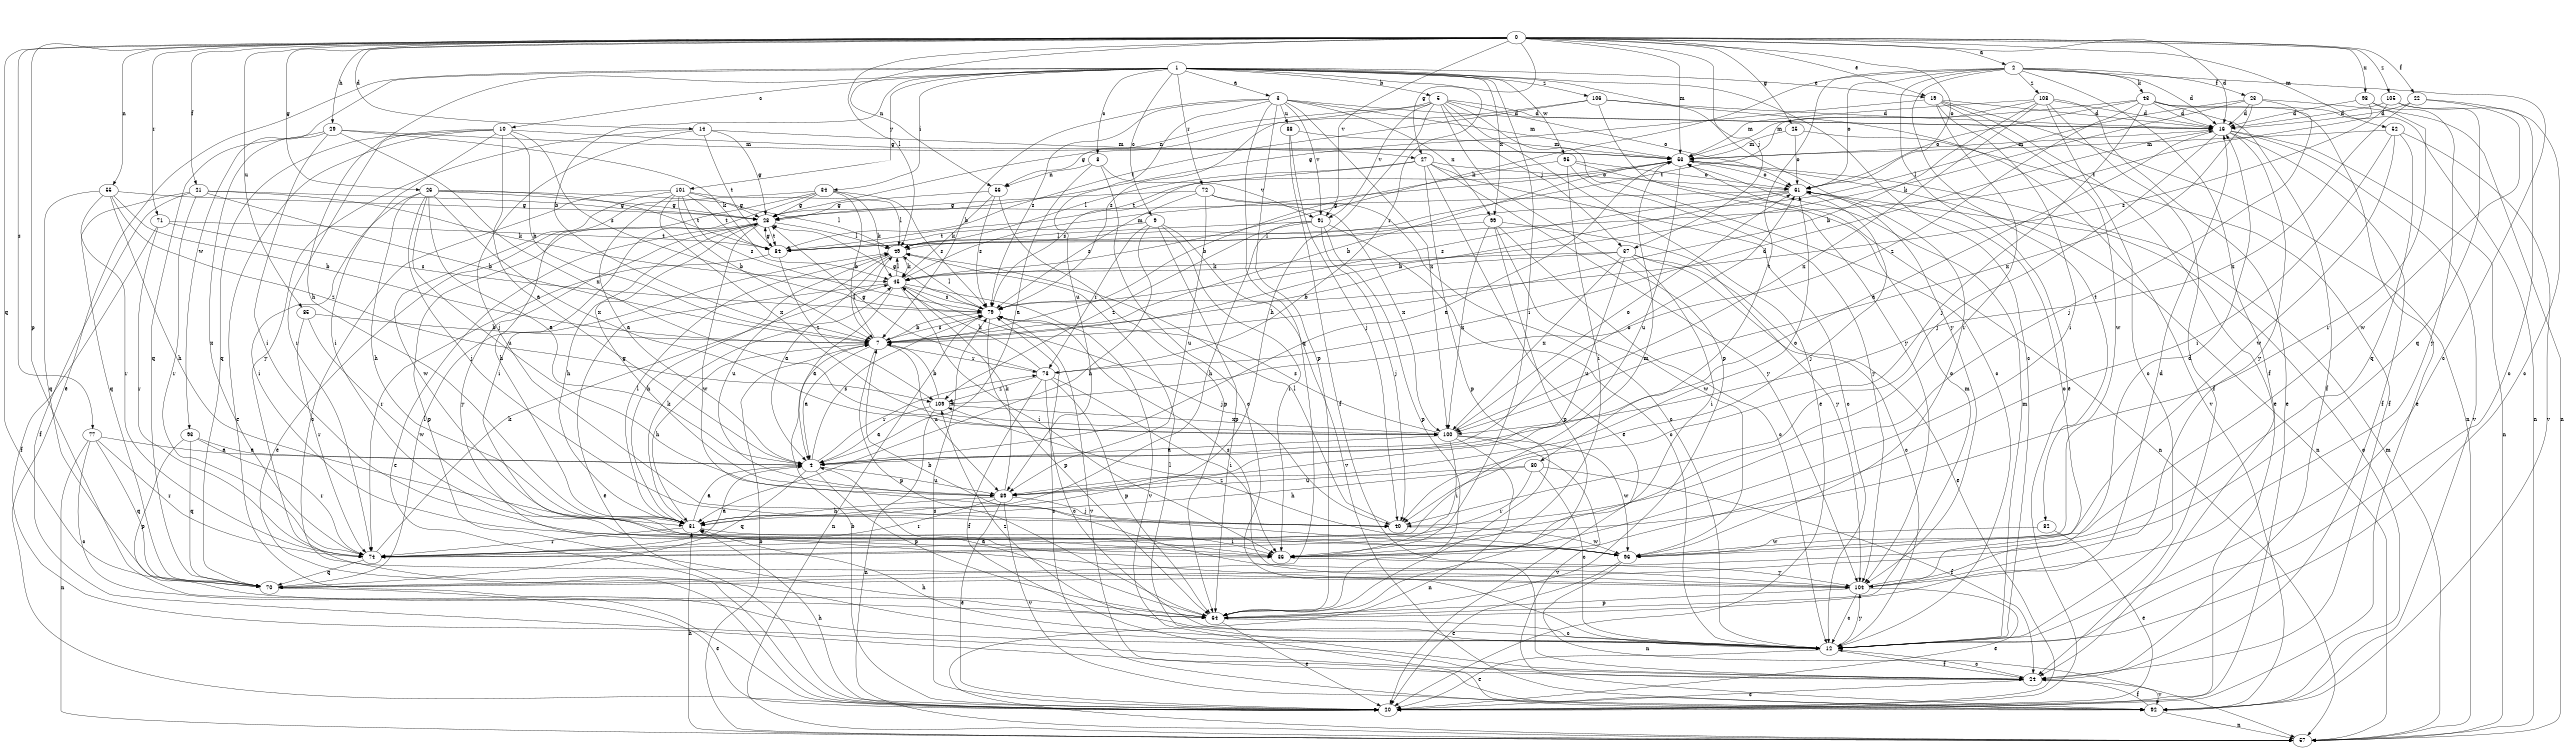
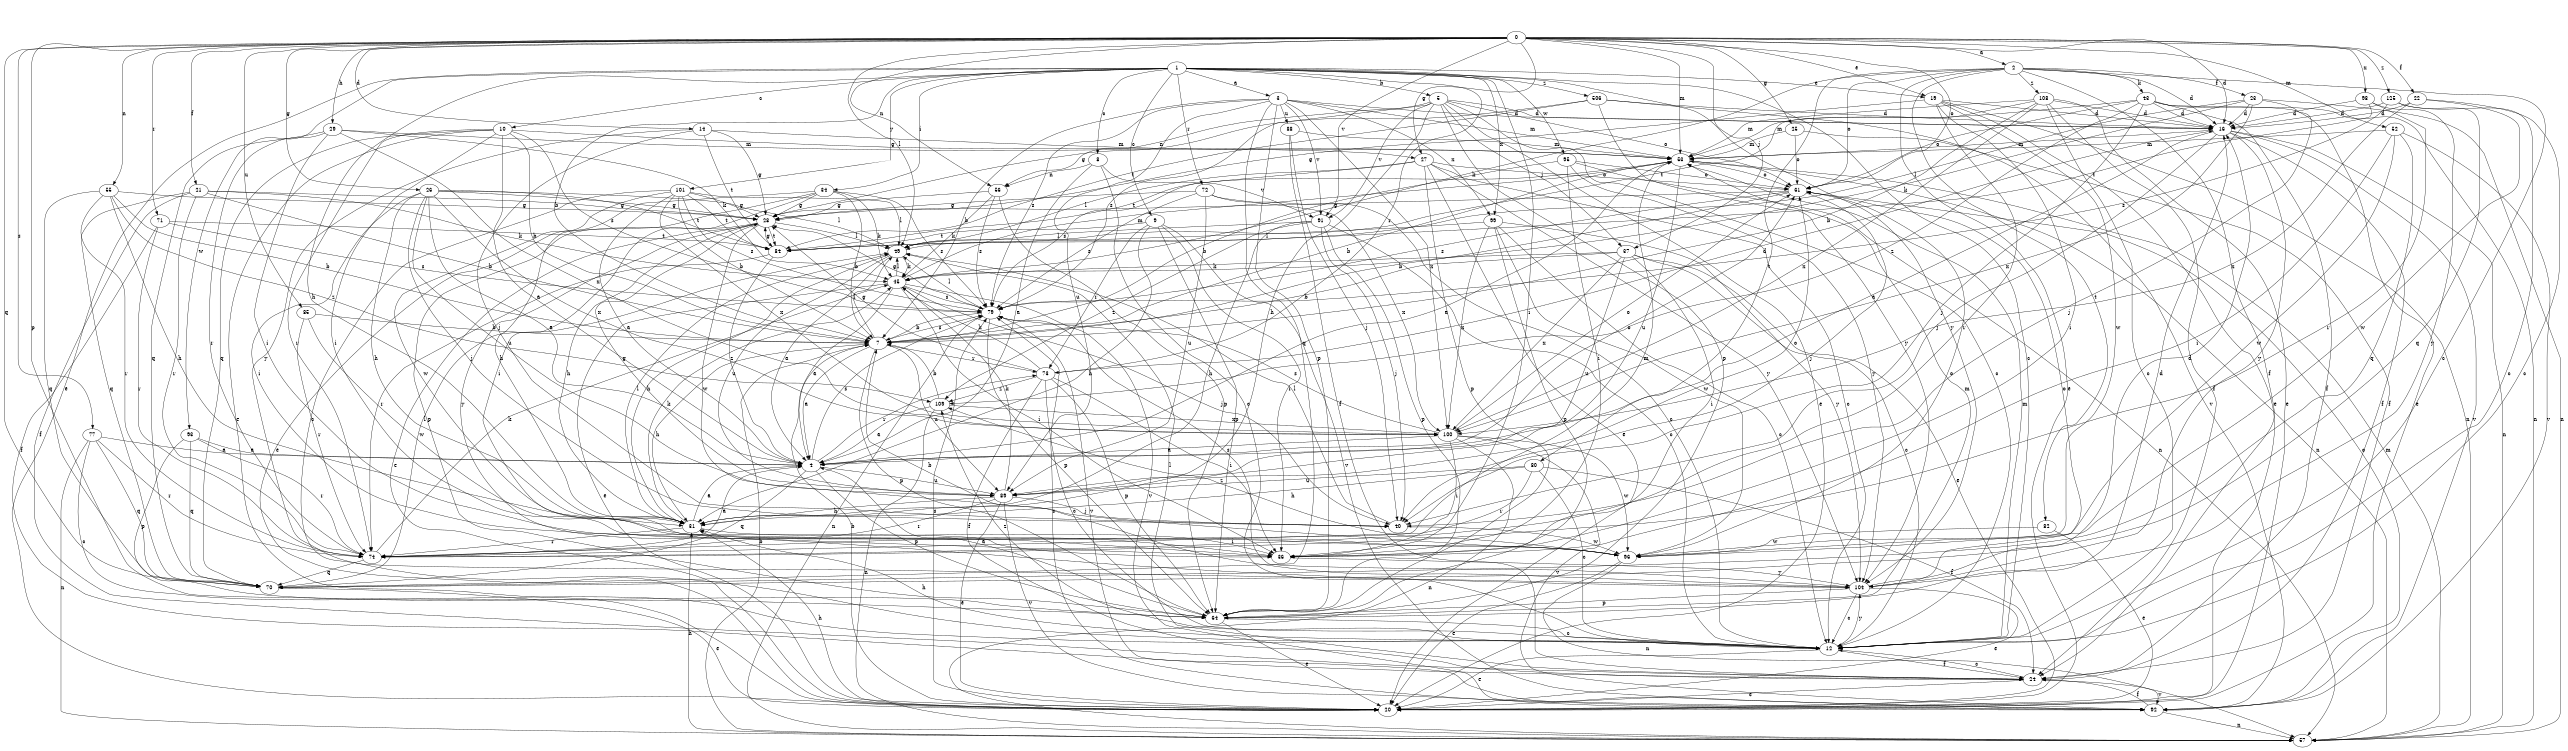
(1597, 99) -> (1597, 99)
(2391, 99) -> (2391, 99)
(827, 340) -> (734, 373)
(212, 343) -> (212, 343)
